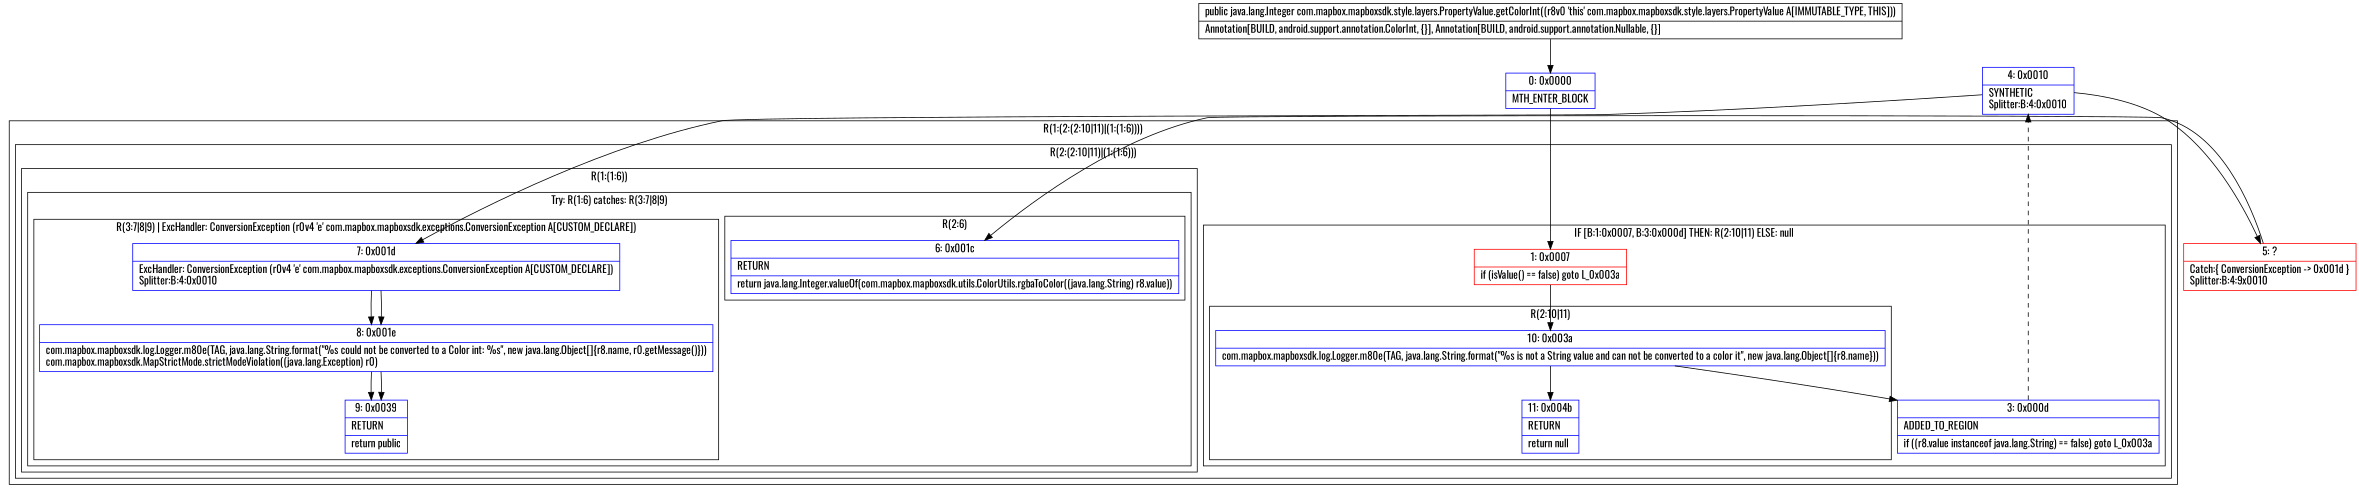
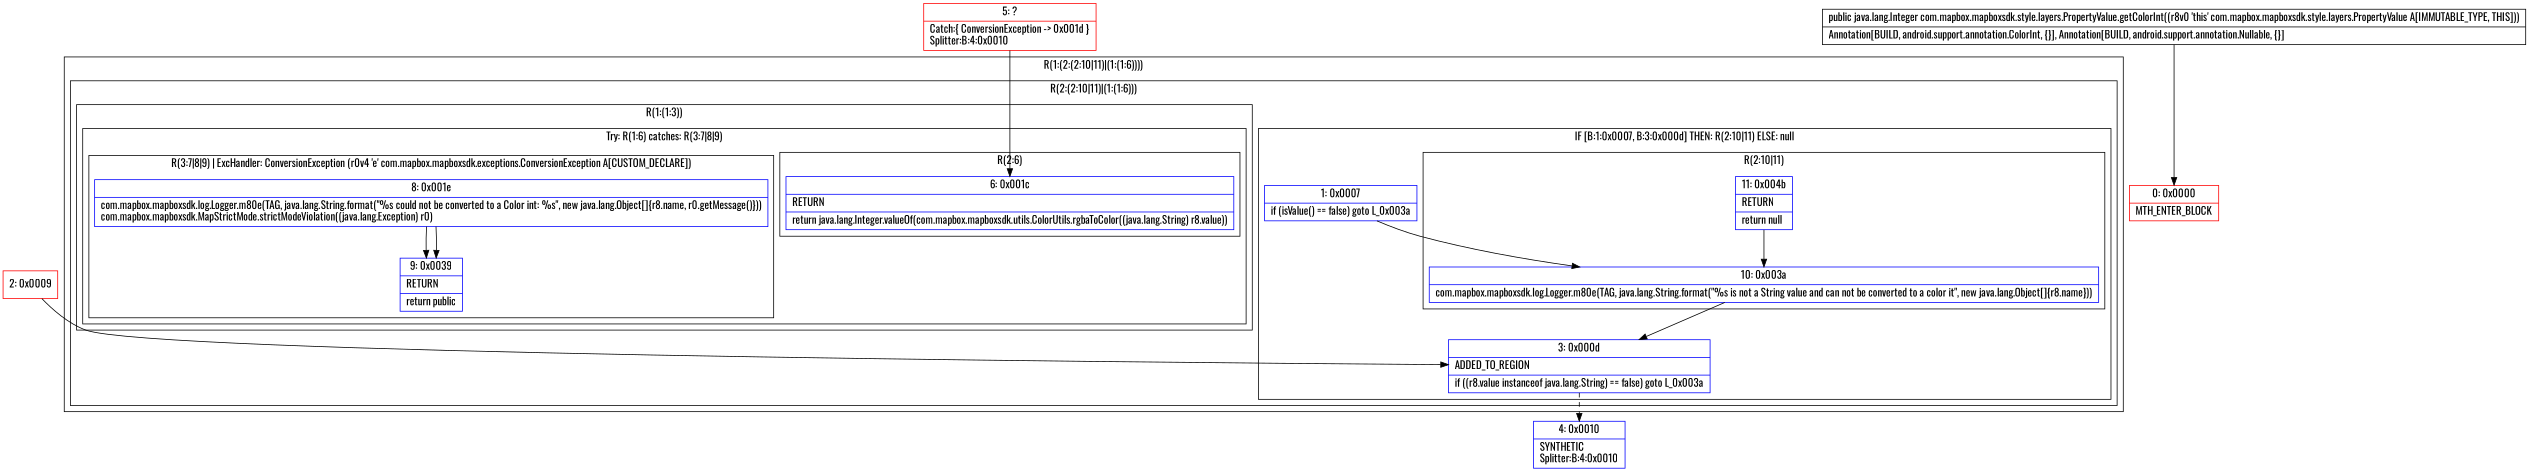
(1550, 91) -> (2174, 203)
(2187, 136) -> none
(1550, 175) -> none
(609, 177) -> (664, 113)
(376, 267) -> none
(1550, 267) -> (1341, 203)
(2229, 281) -> (969, 41)
none -> (30, 285)
(1550, 379) -> (1764, 245)
